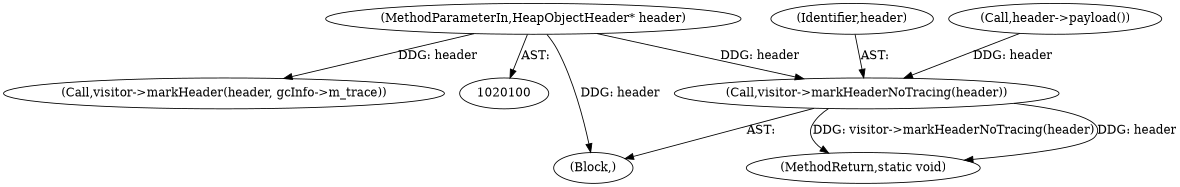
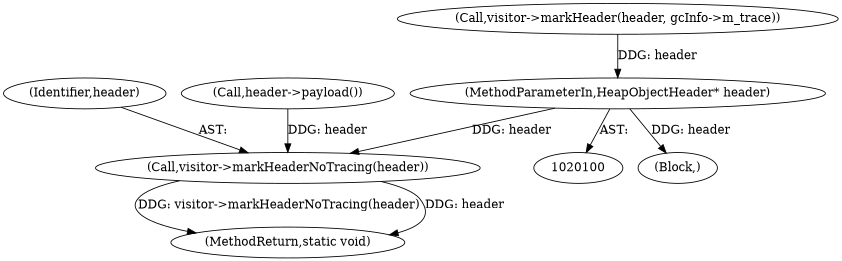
(383, 55) -> (618, 52)
(724, 132) -> none
